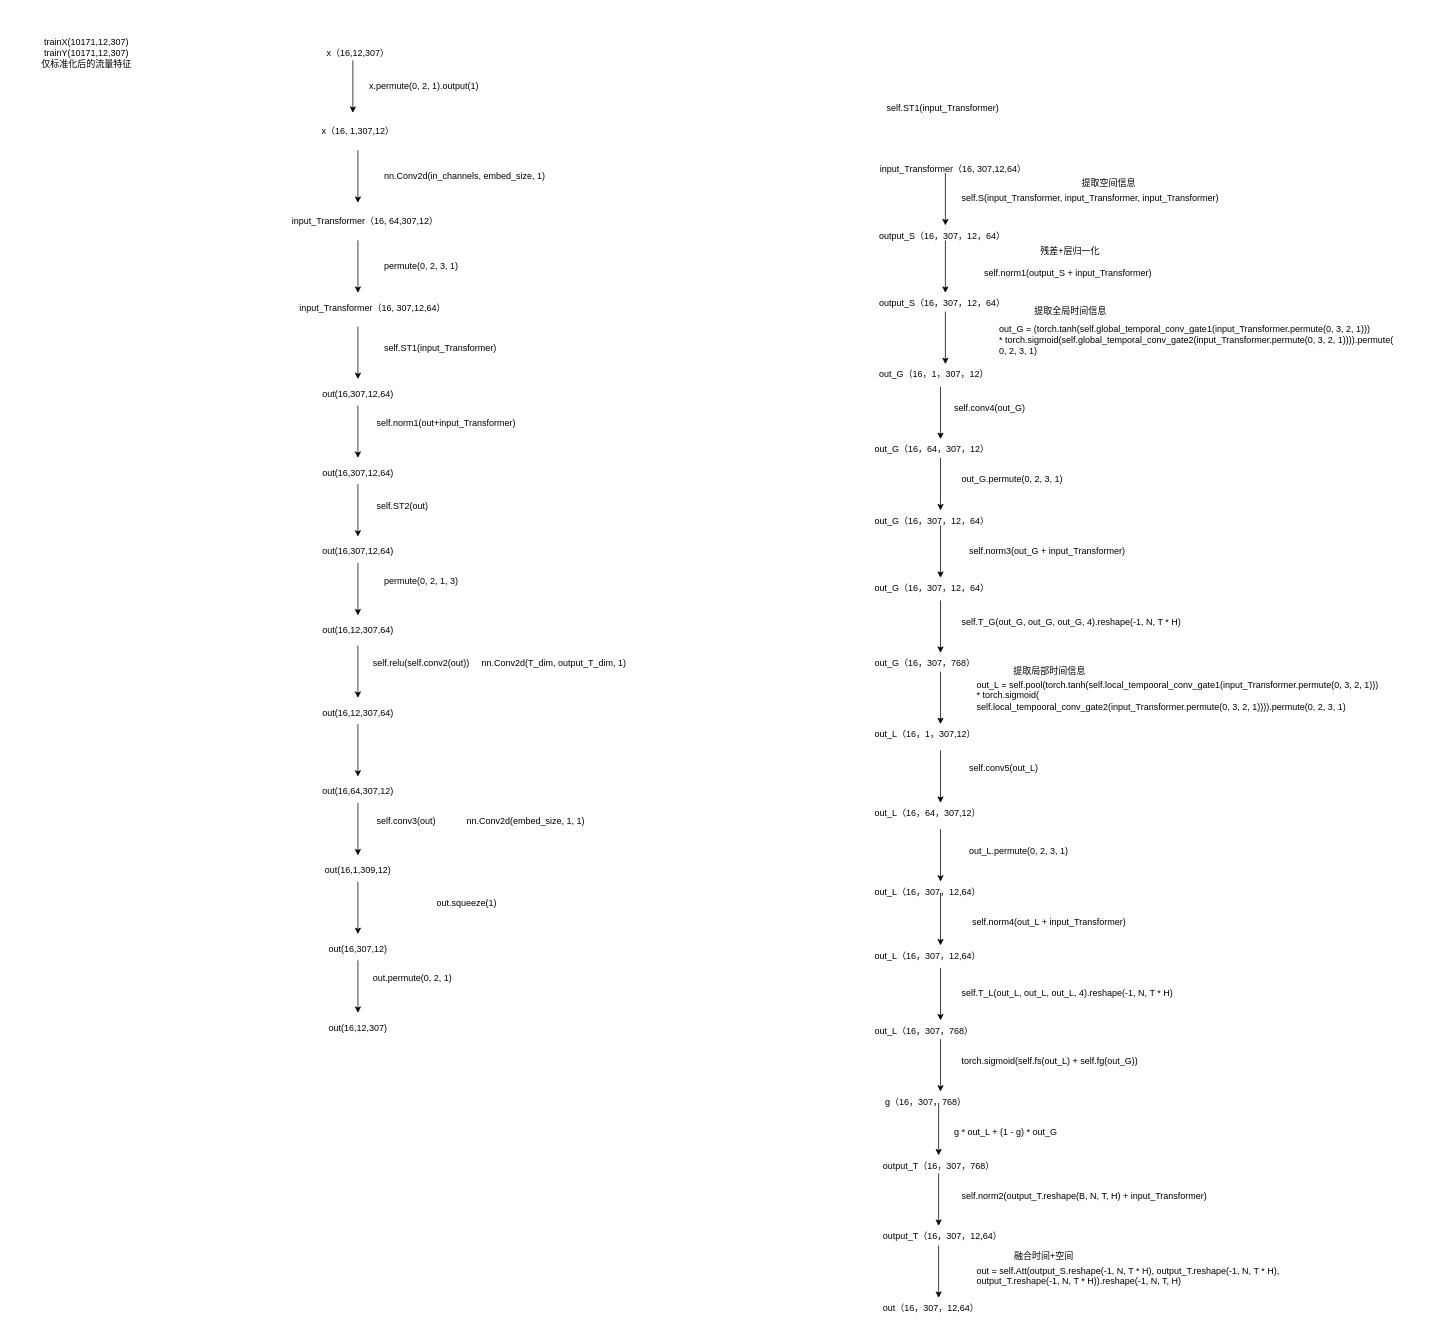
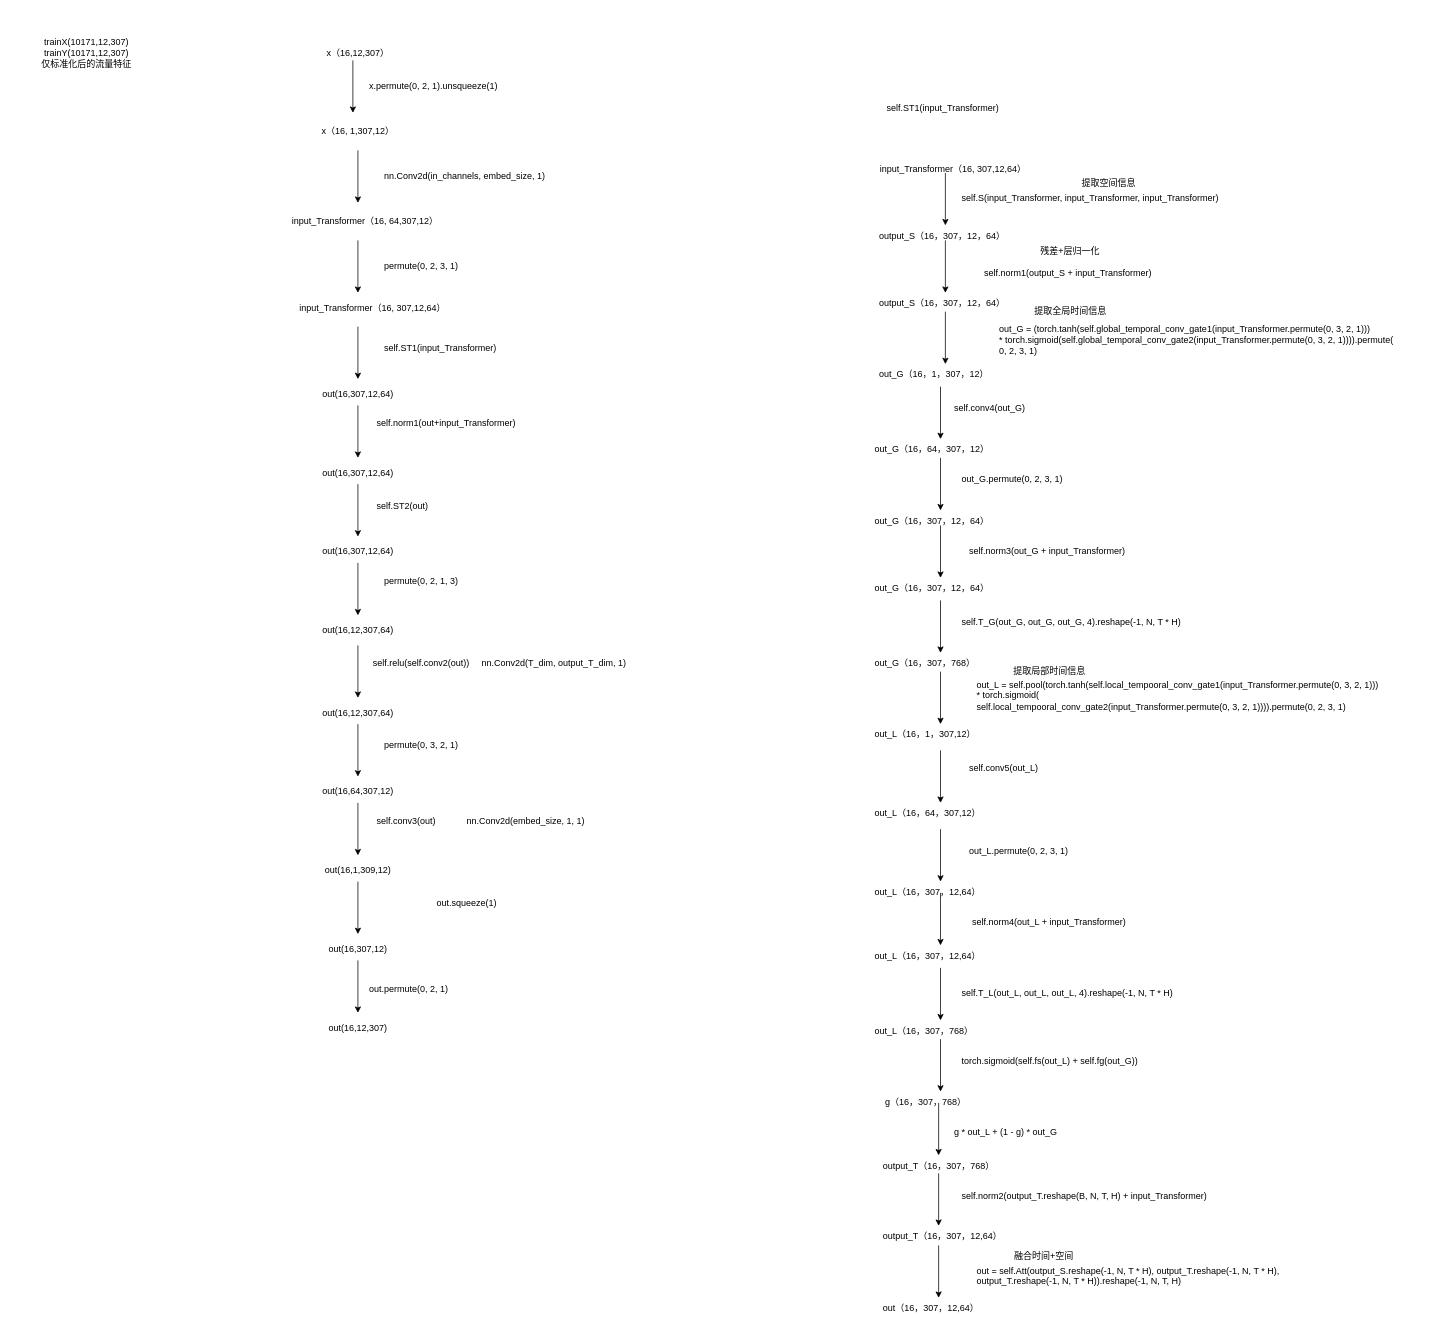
(433, 86) -> (440, 86)
none -> (432, 750)
(424, 983) -> (420, 994)
